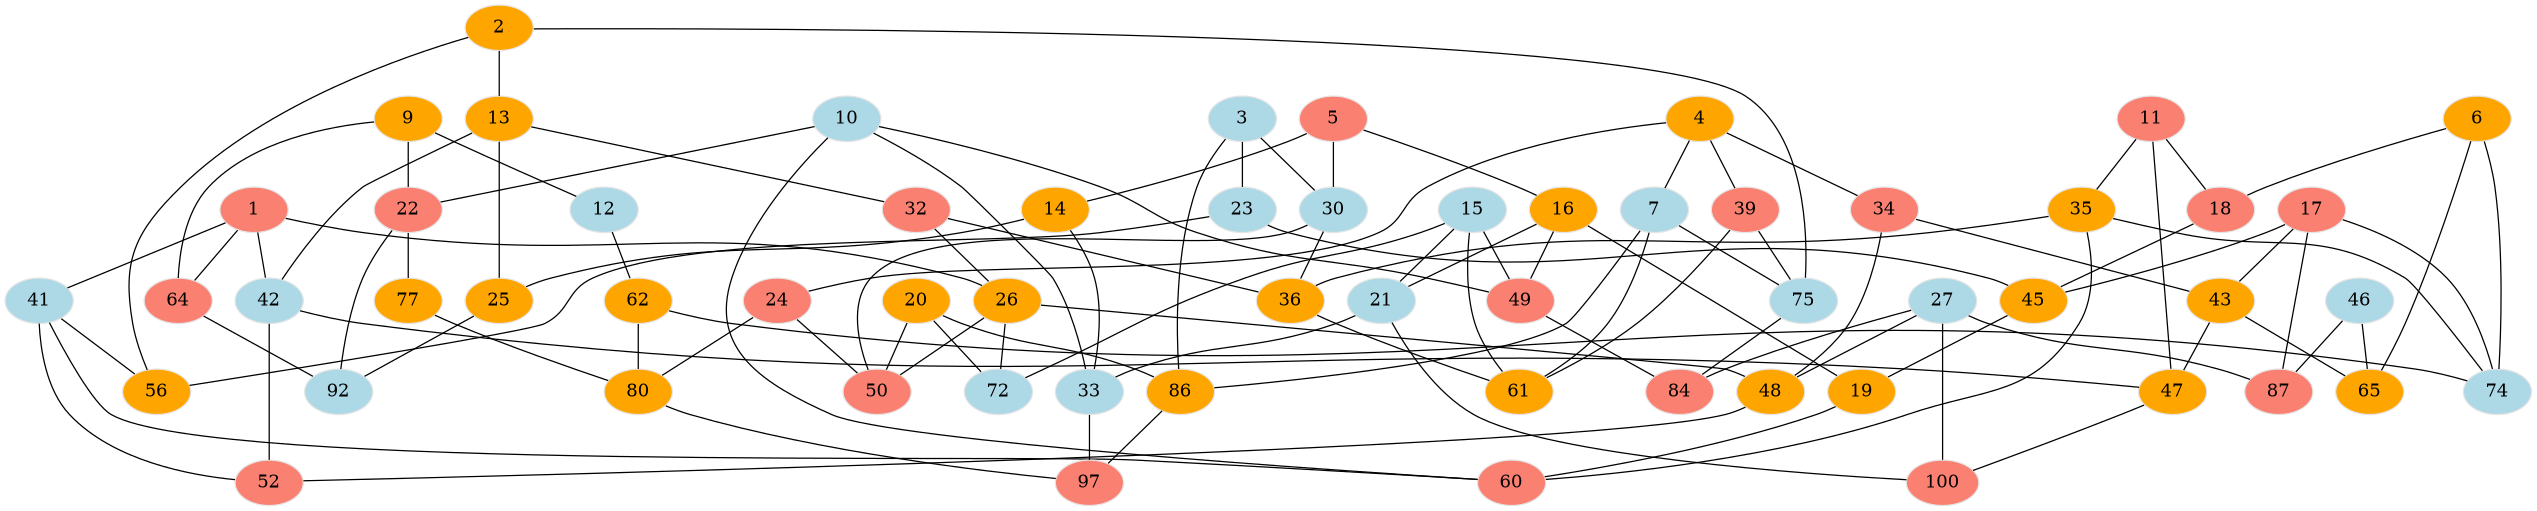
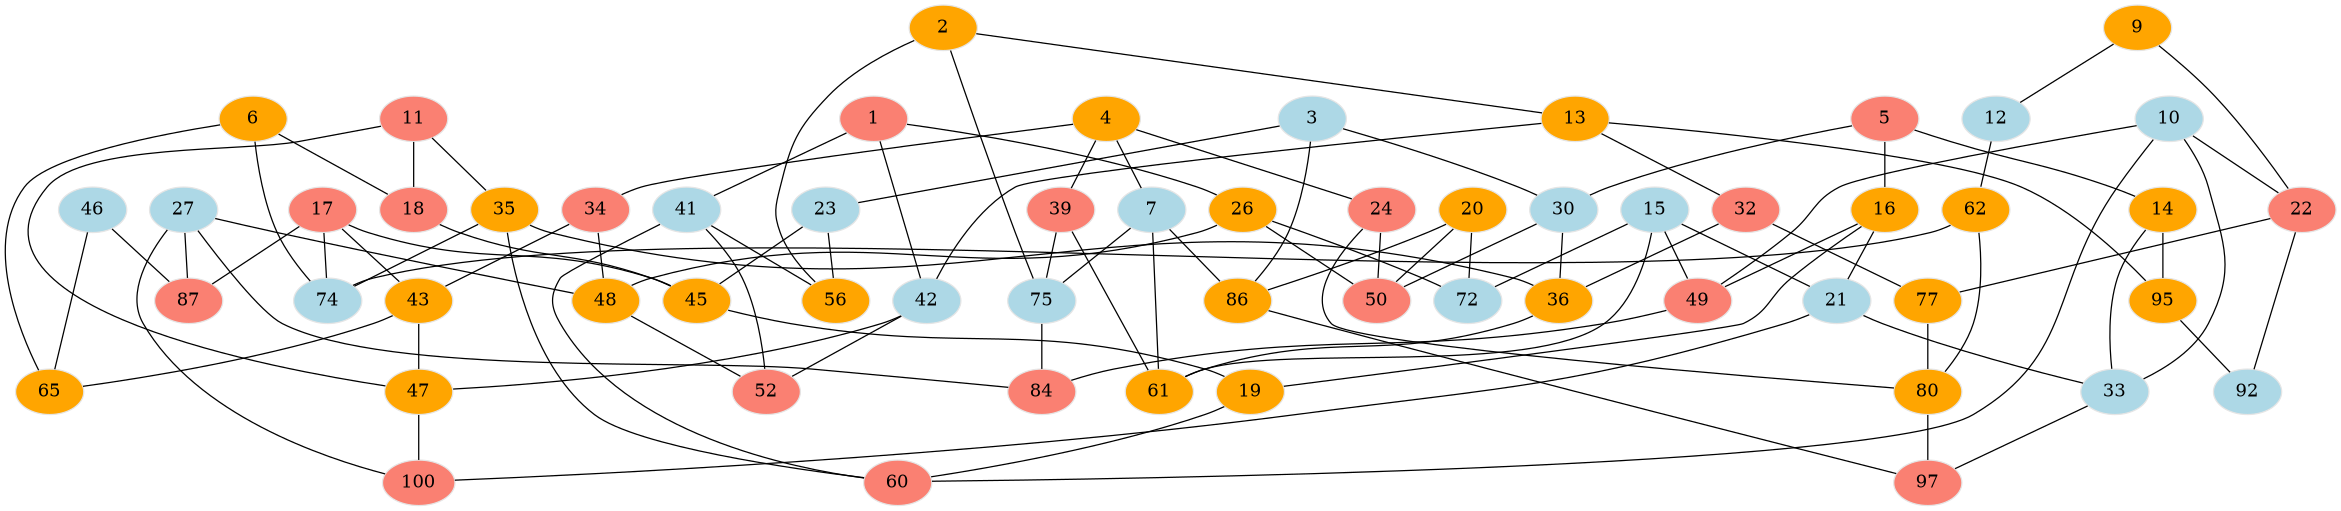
(962, 255) -> (1837, 255)
(178, 301) -> none
(499, 301) -> (2163, 301)
